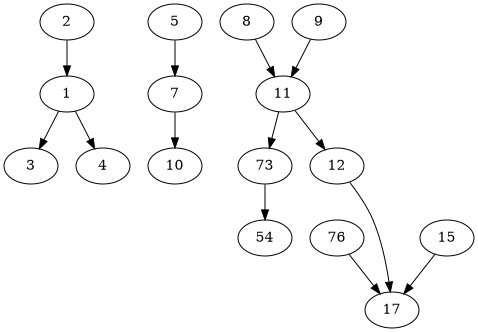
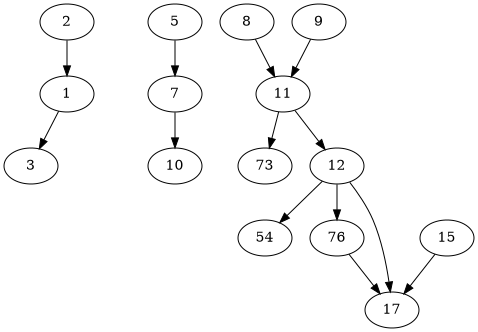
(103, 166) -> none
(265, 197) -> (305, 198)
none -> (337, 197)
